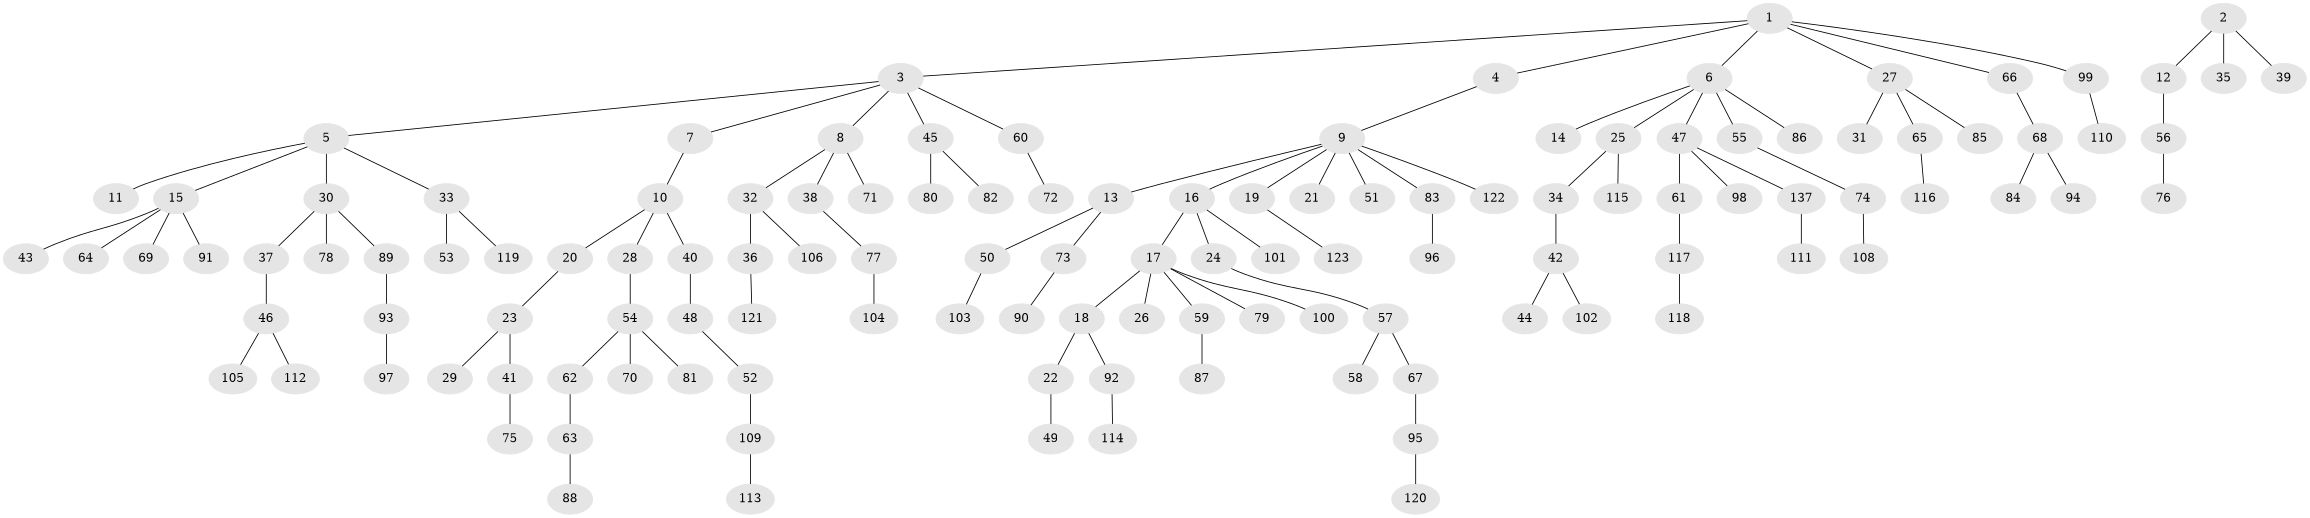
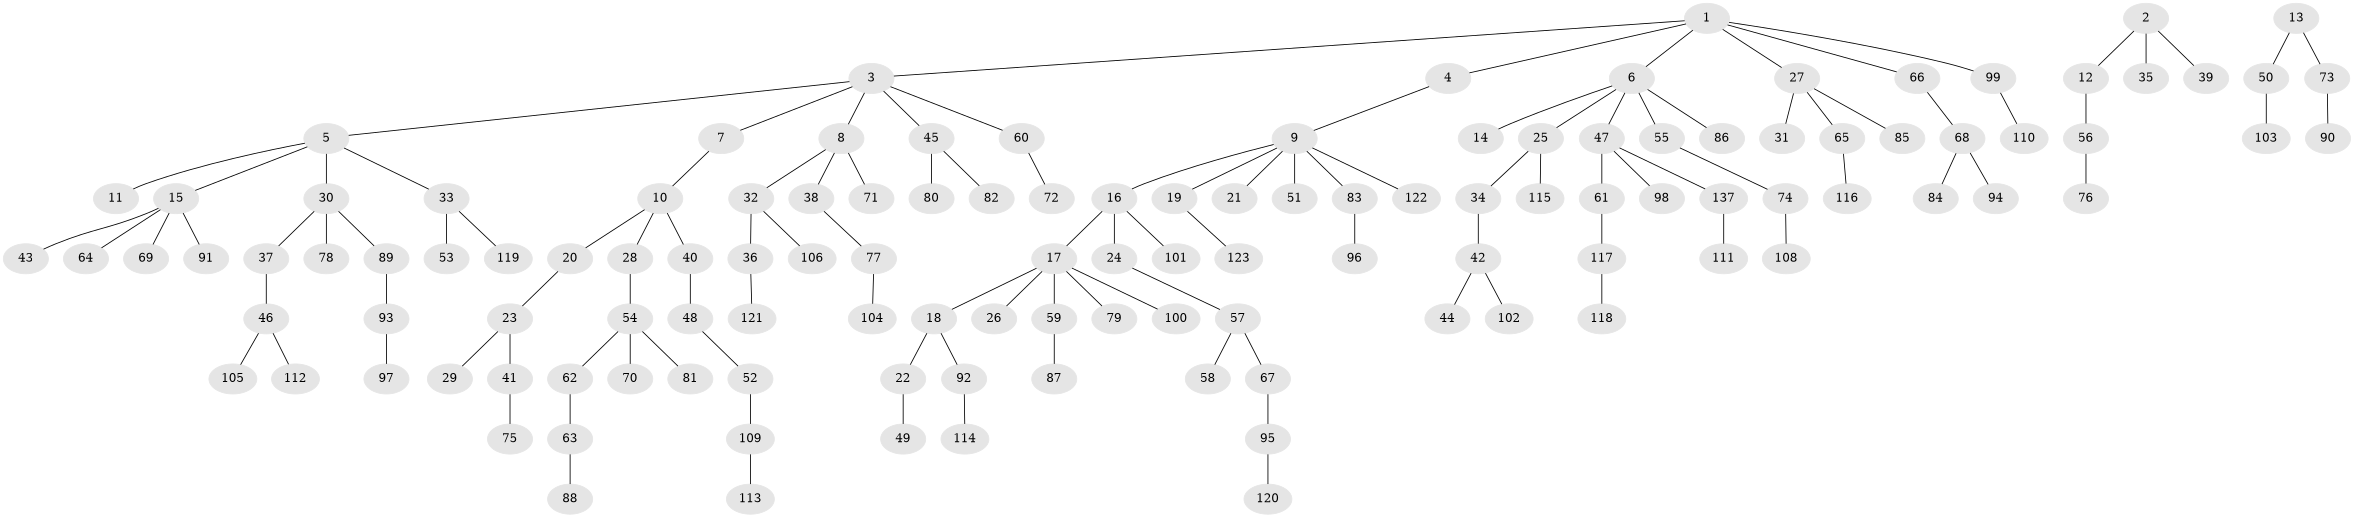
(1226, 167) -> none
